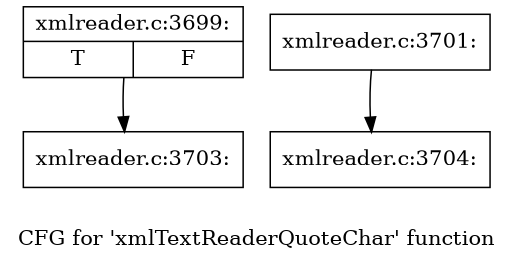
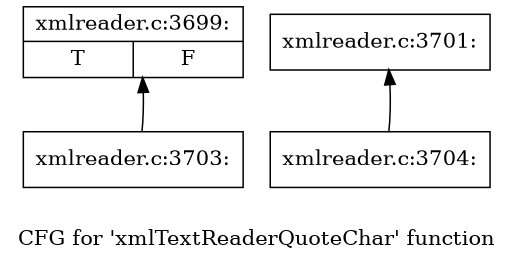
(370, 93) -> (390, 108)
(123, 97) -> (143, 112)
